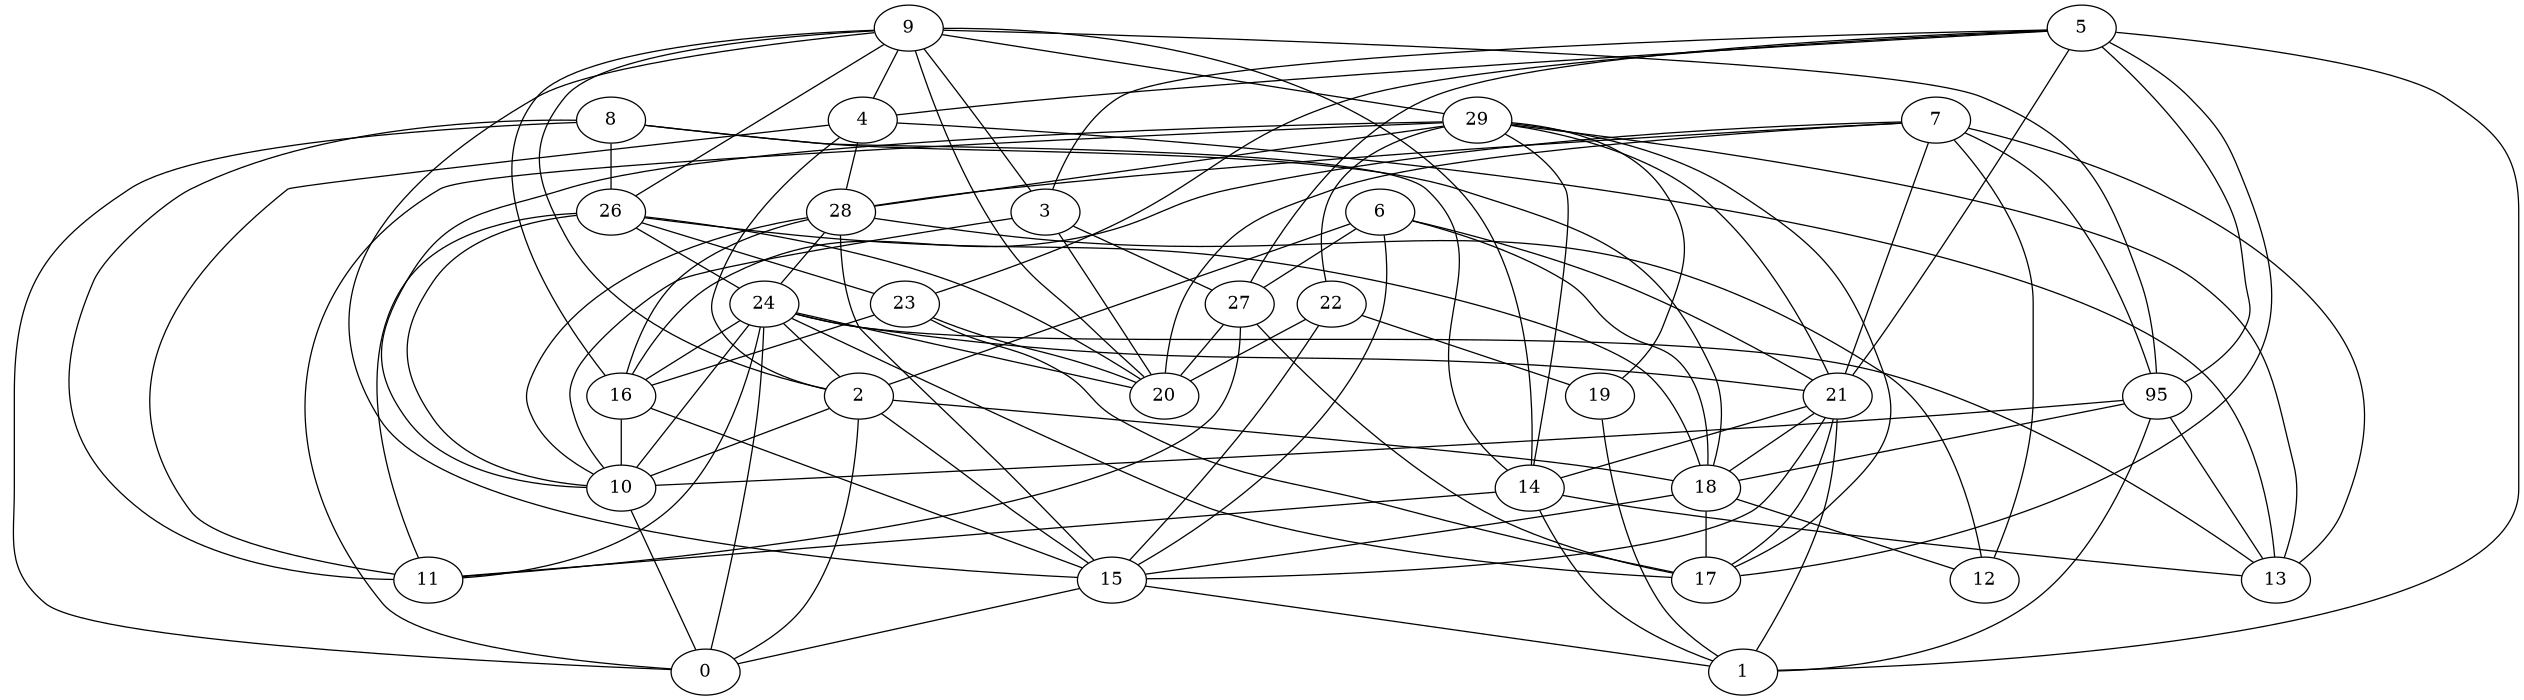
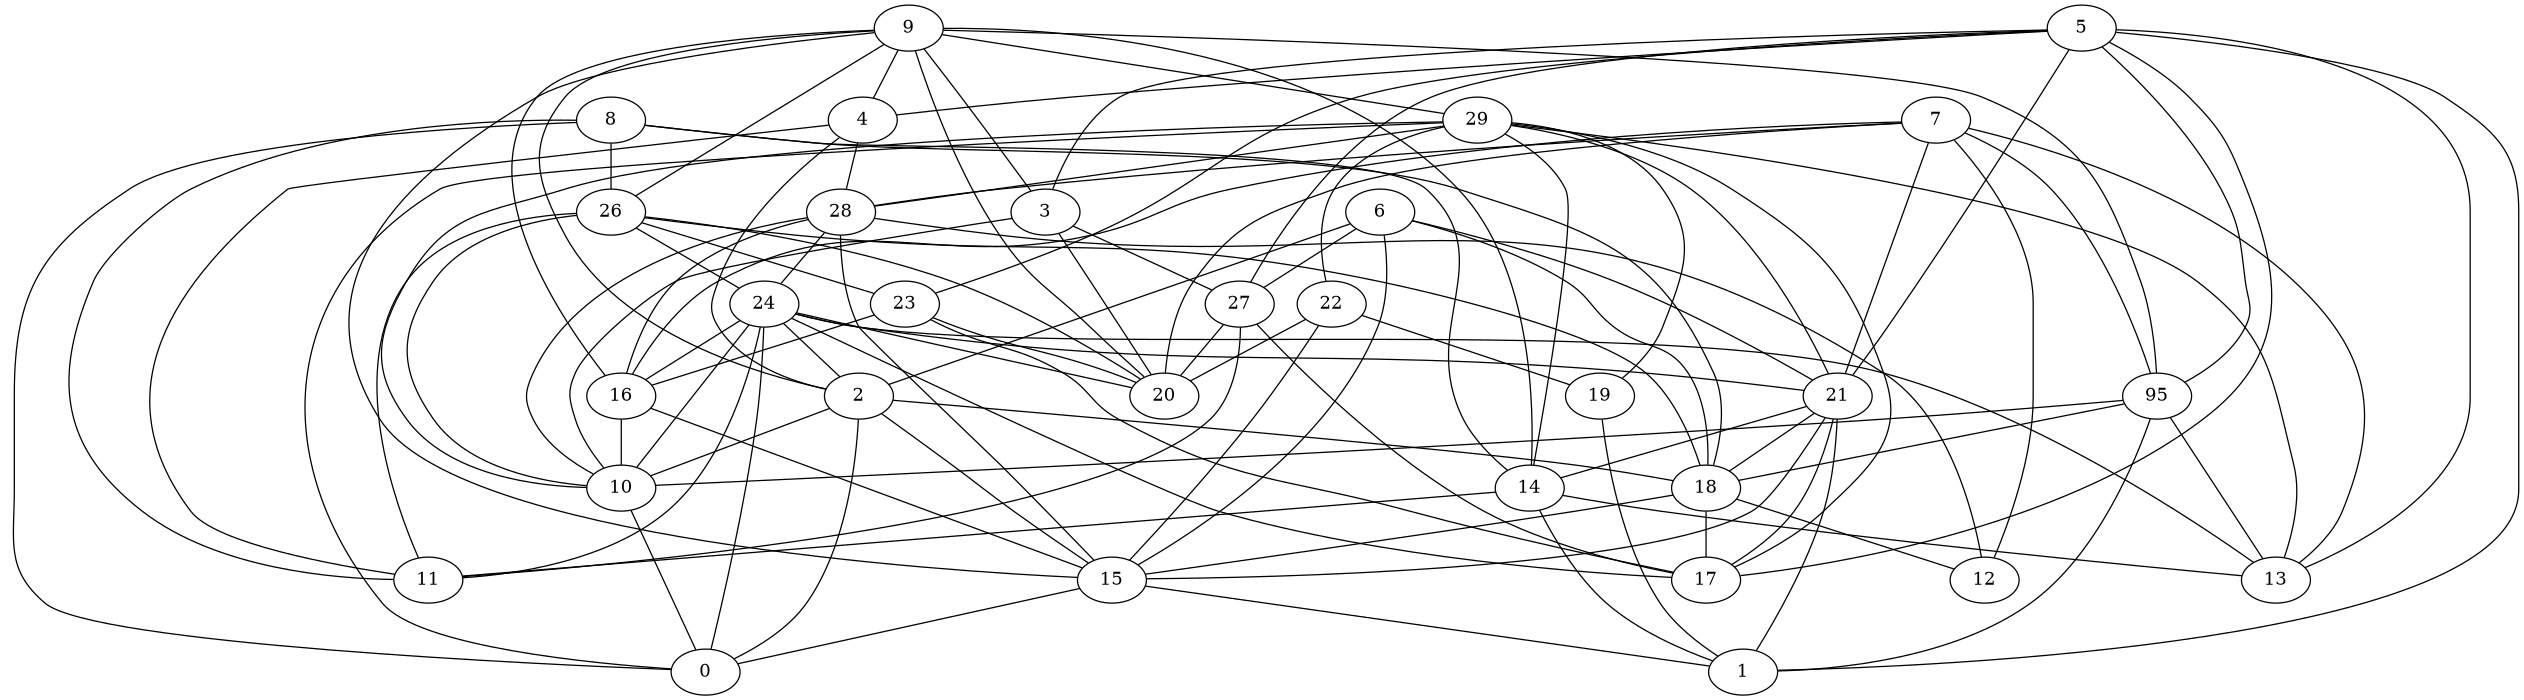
(1626, 195) -> (2470, 212)
